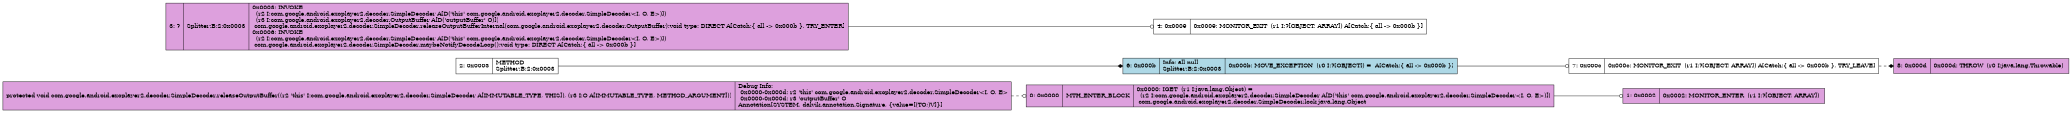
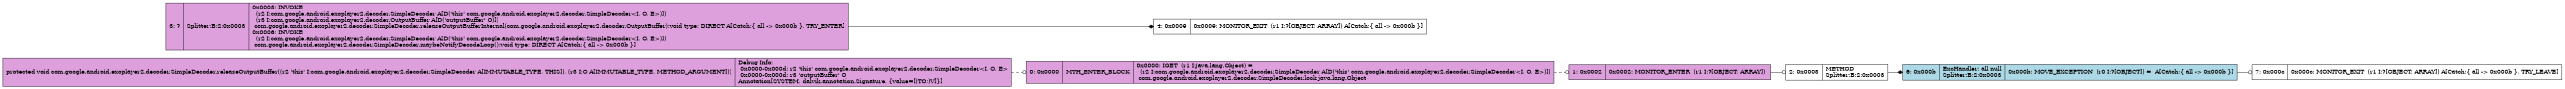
(999, 27) -> (998, 27)
(1181, 63) -> (1972, 69)
(1981, 66) -> none
none -> (1777, 72)
(1587, 96) -> (1560, 72)
